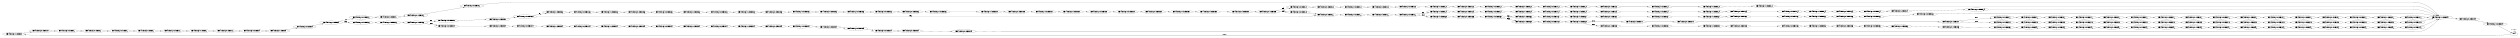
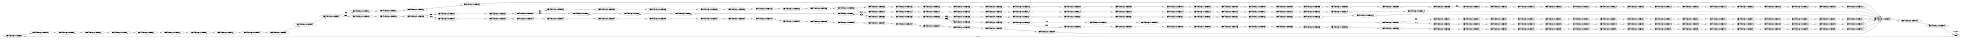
(1298, 12) -> none
